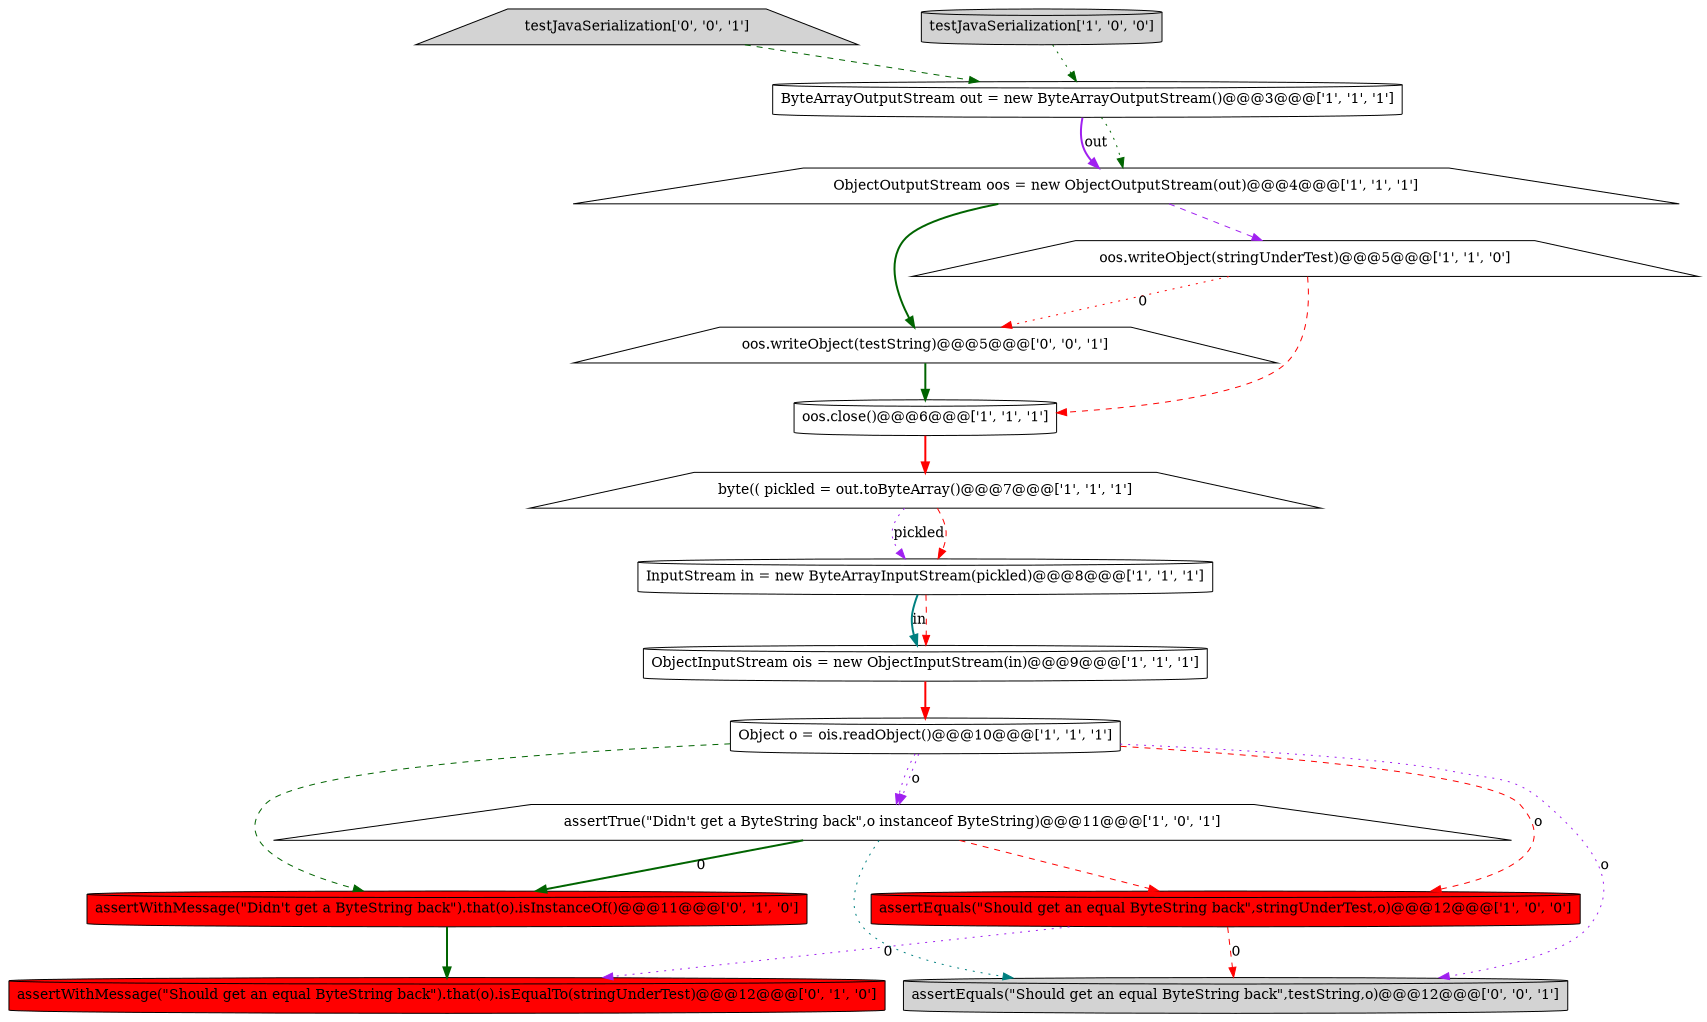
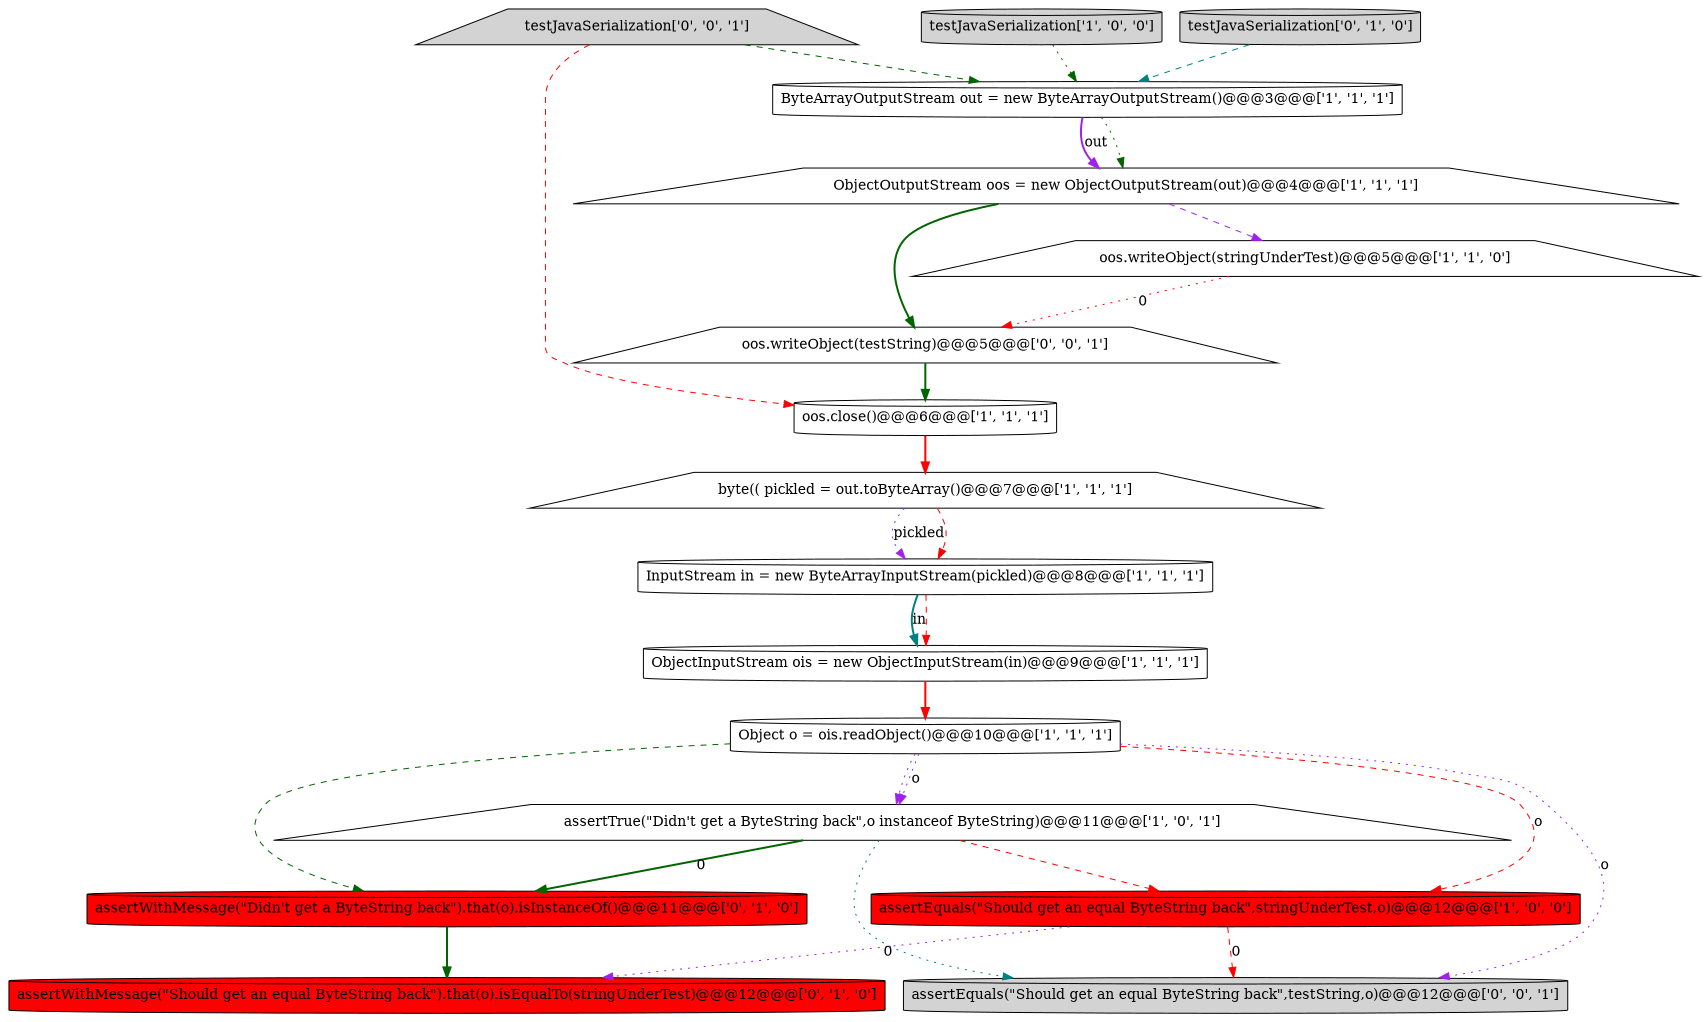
none -> (1300, 27)
(1225, 391) -> (545, 312)
